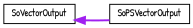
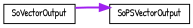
(97, 20) -> (87, 8)
